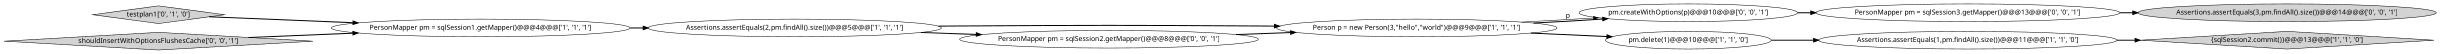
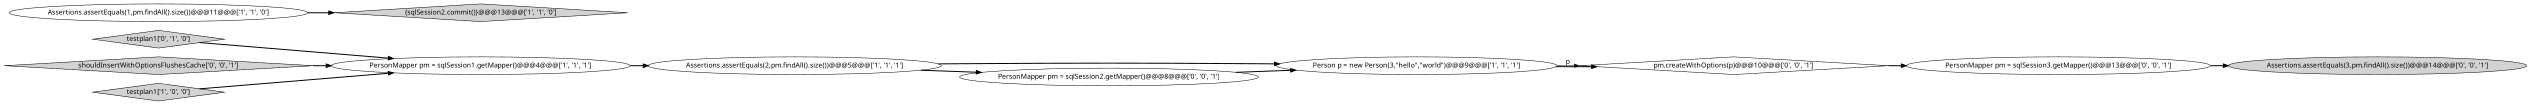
(1688, 13) -> (1734, 66)
(1688, 40) -> none
none -> (158, 92)
